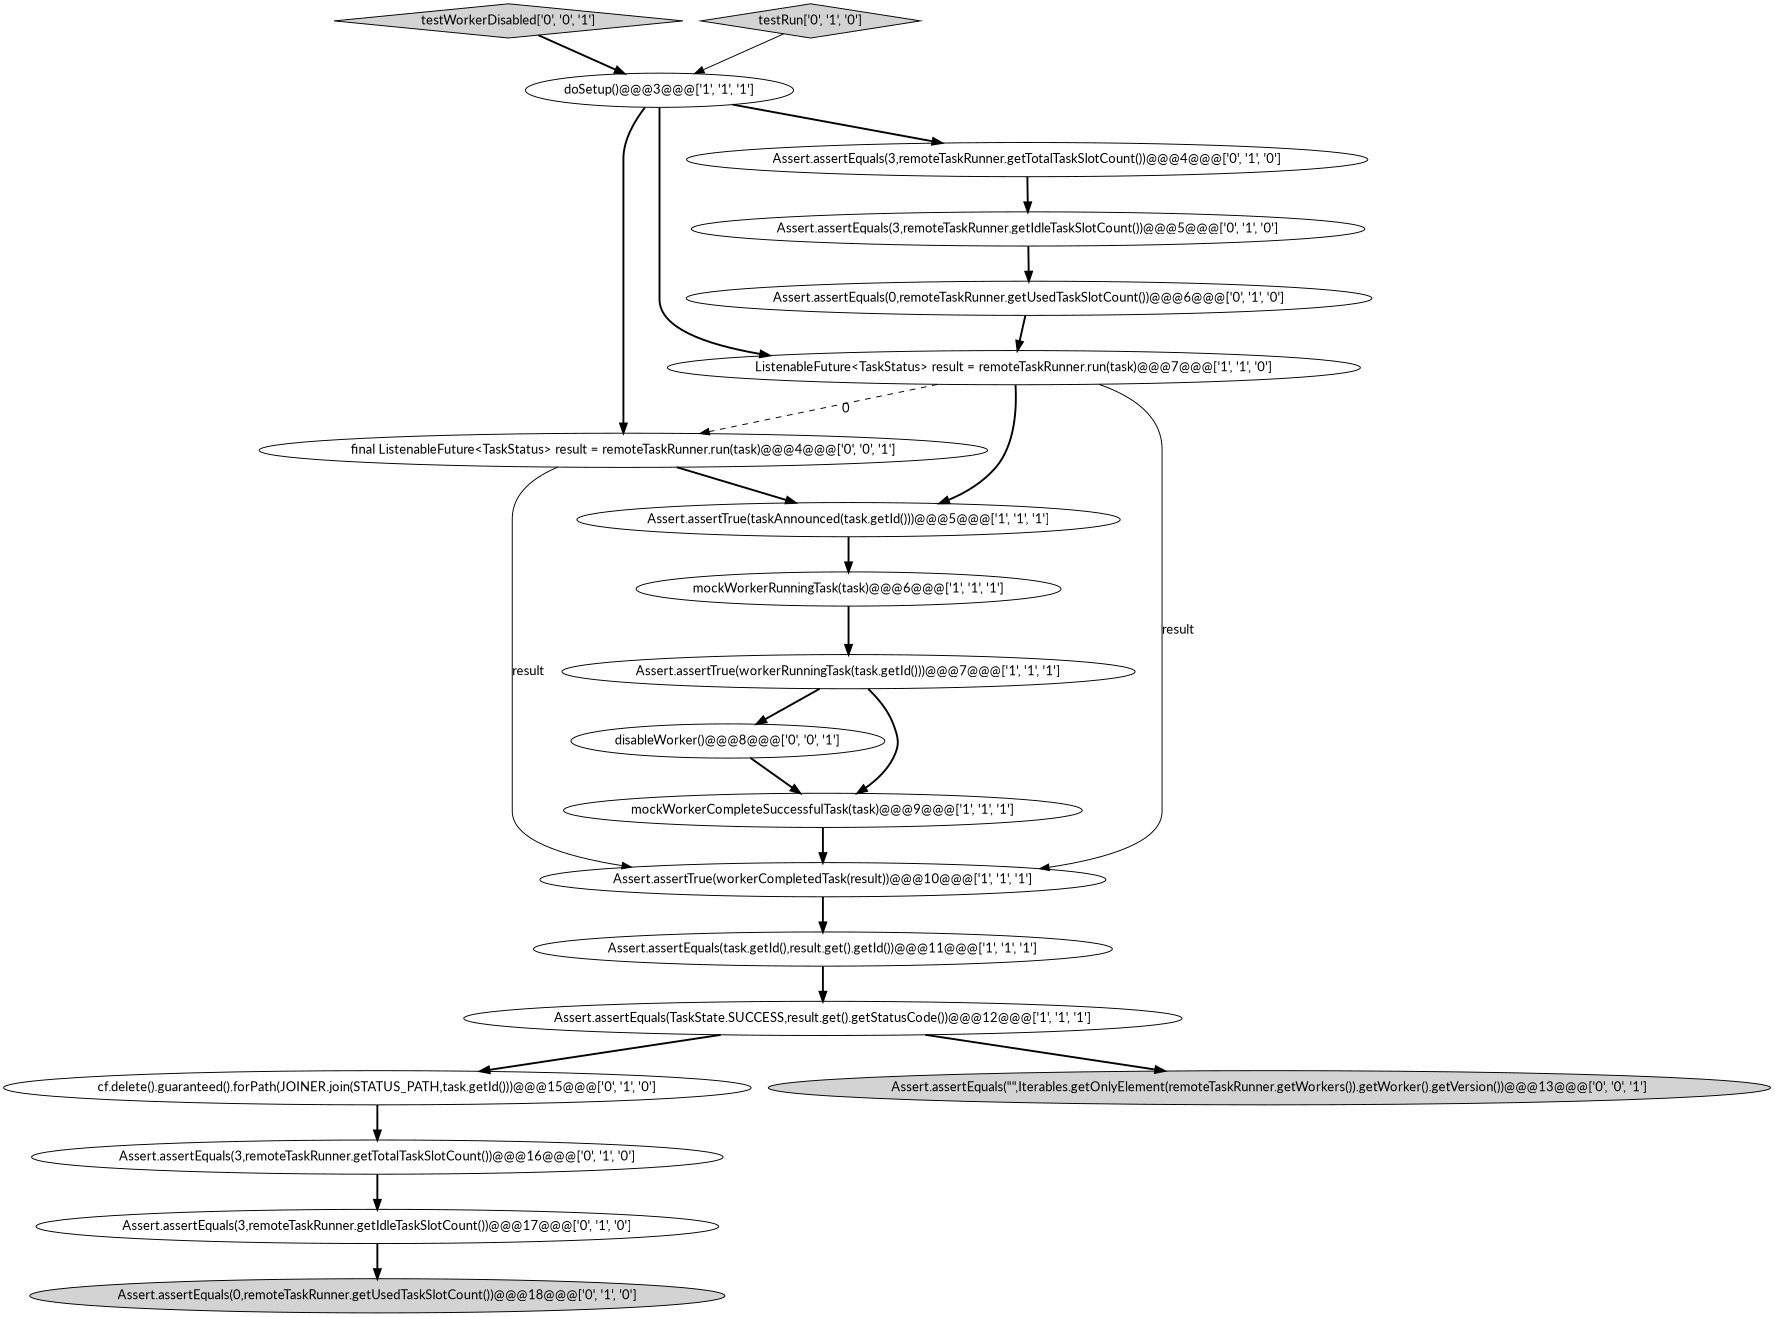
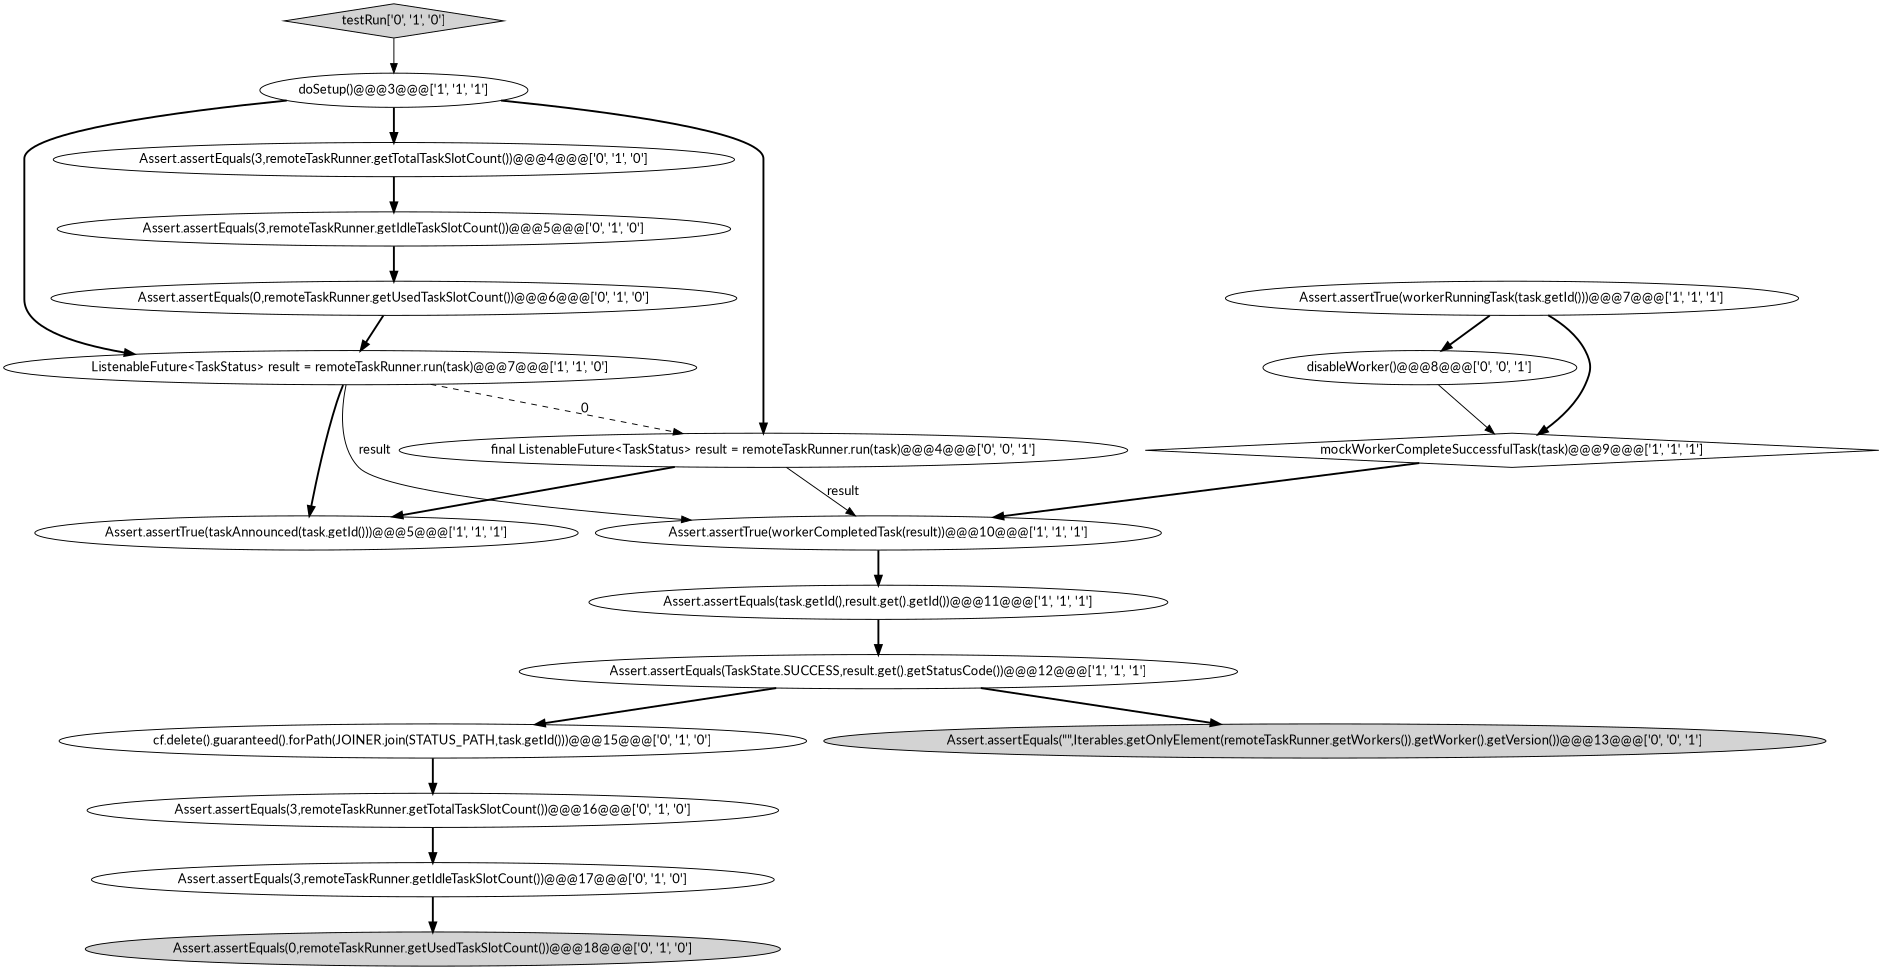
(508, 21) -> none
(849, 589) -> none
(771, 773) -> (1463, 406)
(823, 810) -> (1512, 450)
